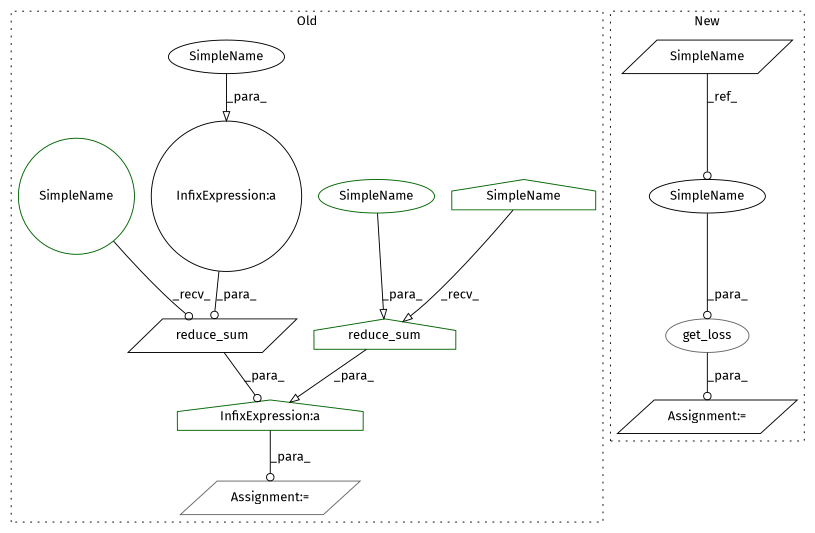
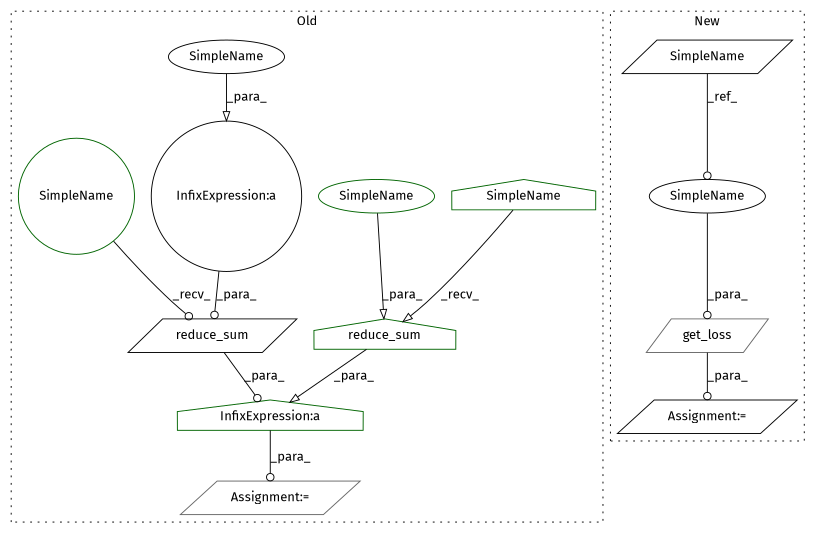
(707, 336) -> (707, 336)
